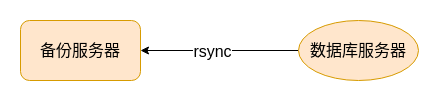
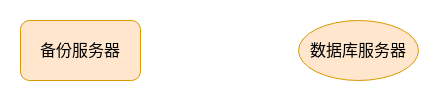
(223, 51) -> none
